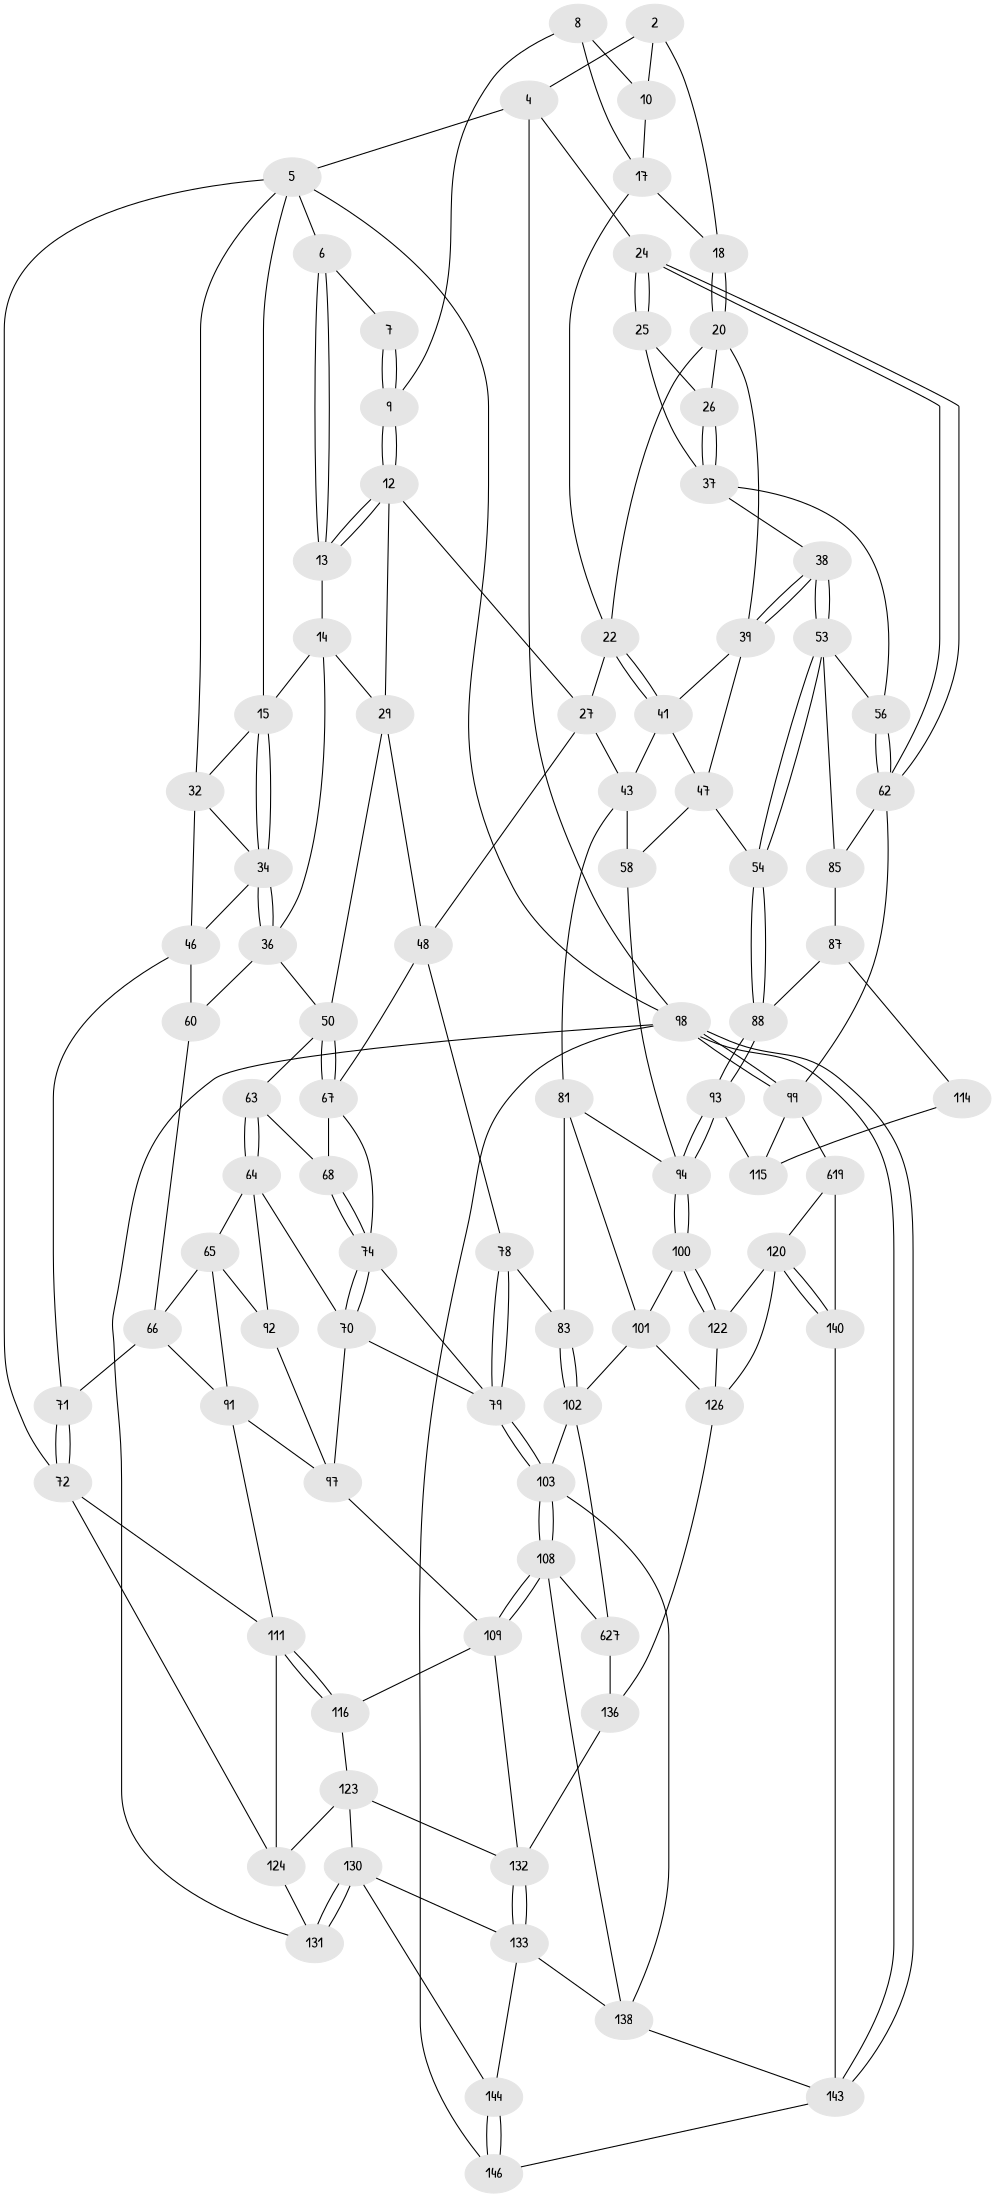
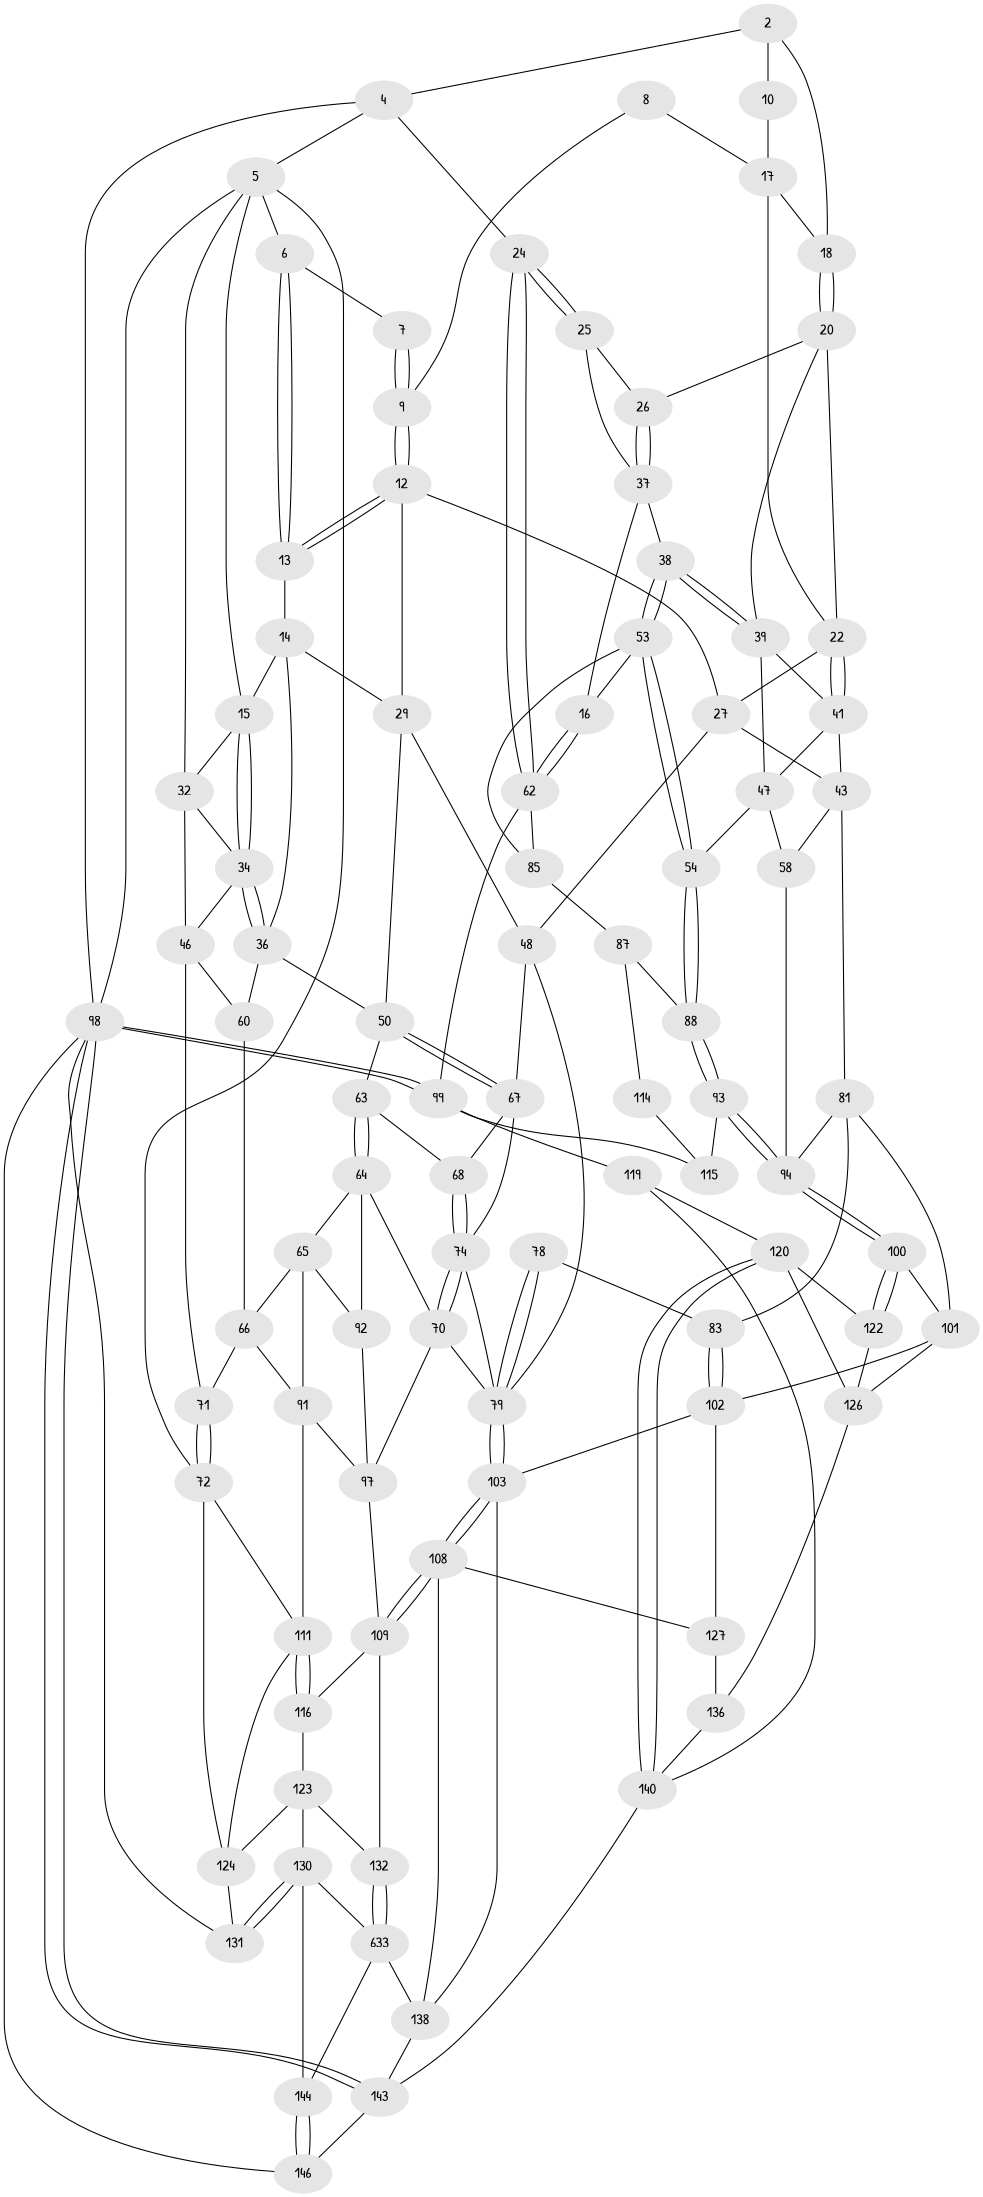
(612, 62) -> none
(881, 715) -> (585, 715)
(464, 1099) -> (584, 1183)
(835, 1175) -> (633, 1175)
(610, 1636) -> (716, 1636)
(565, 1790) -> (682, 1751)
(519, 1943) -> (380, 1943)
